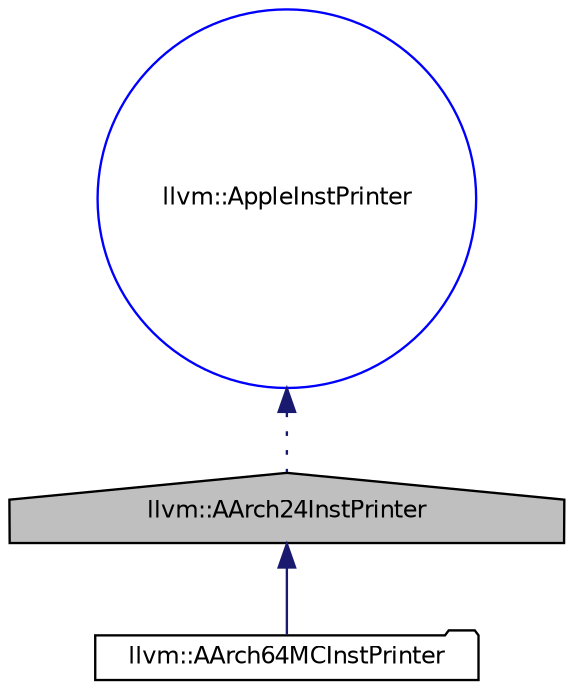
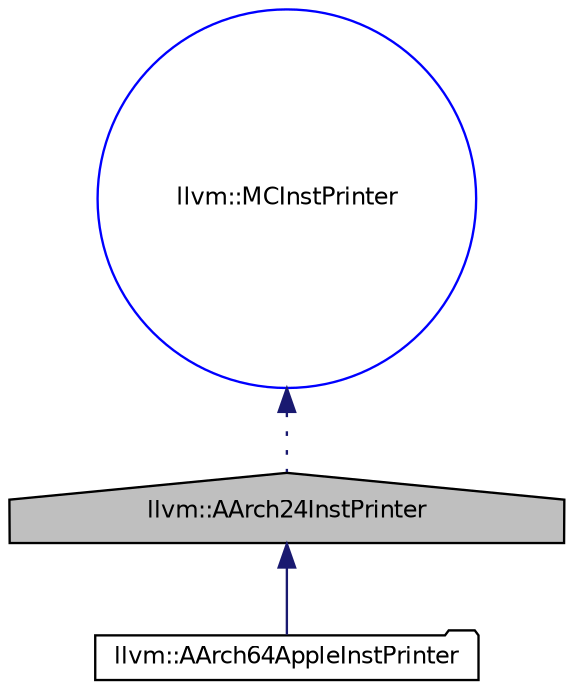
(287, 199) -> (287, 199)
(287, 658) -> (287, 658)
